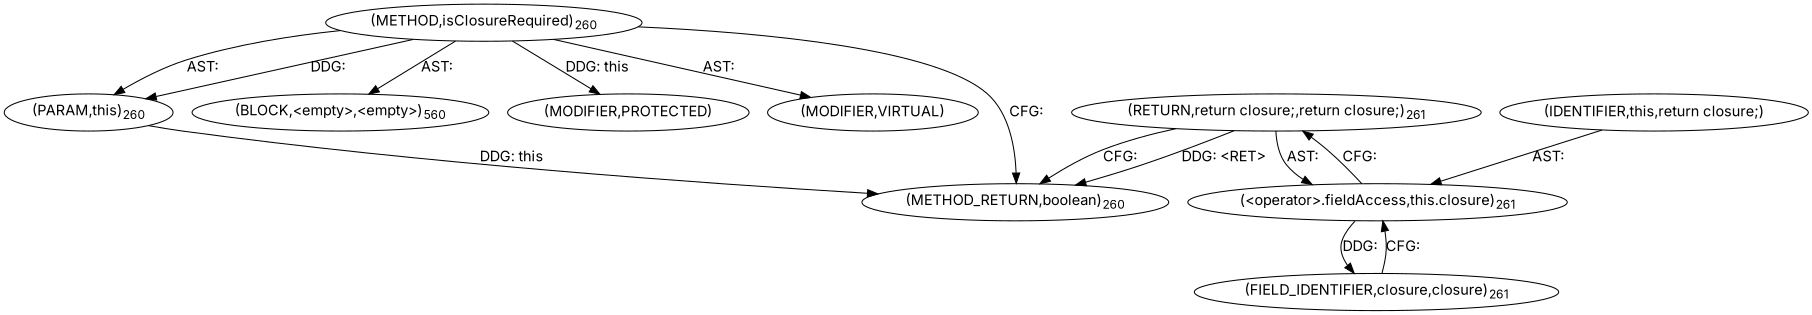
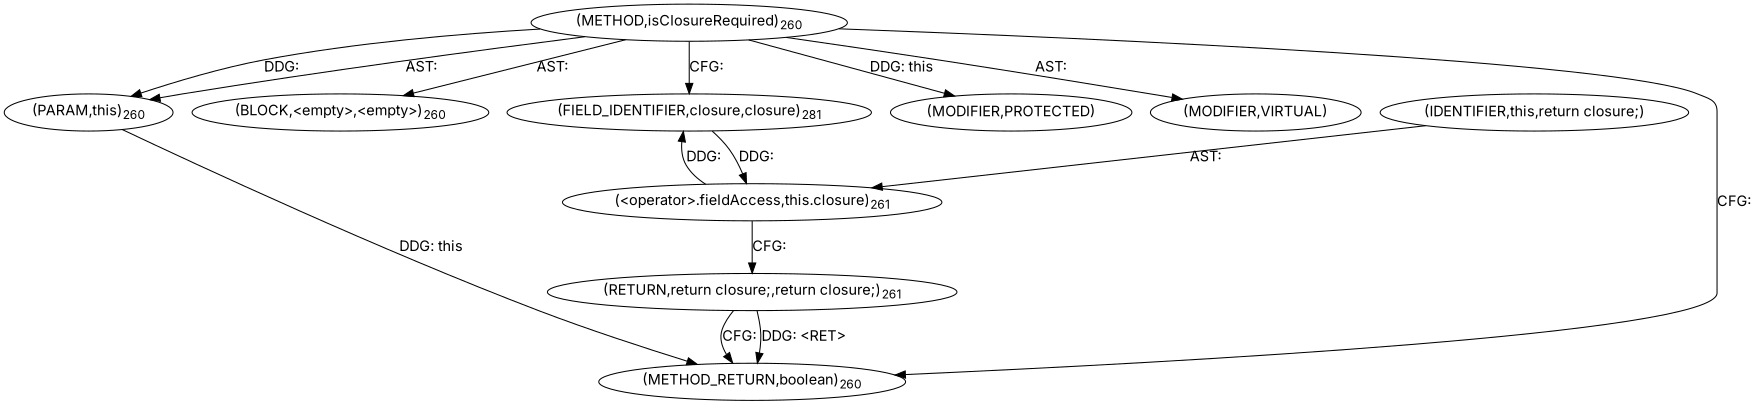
none -> (689, 62)
(435, 111) -> (435, 111)
(1283, 159) -> none
(1405, 247) -> (758, 157)
(1499, 290) -> (812, 111)
